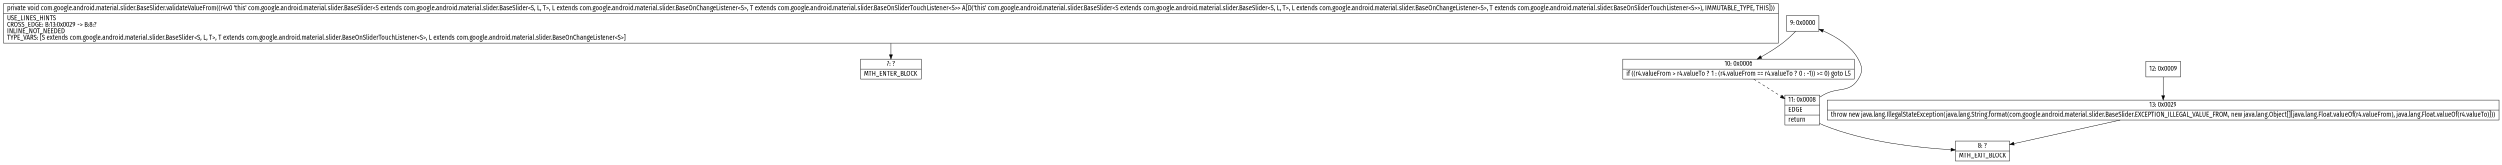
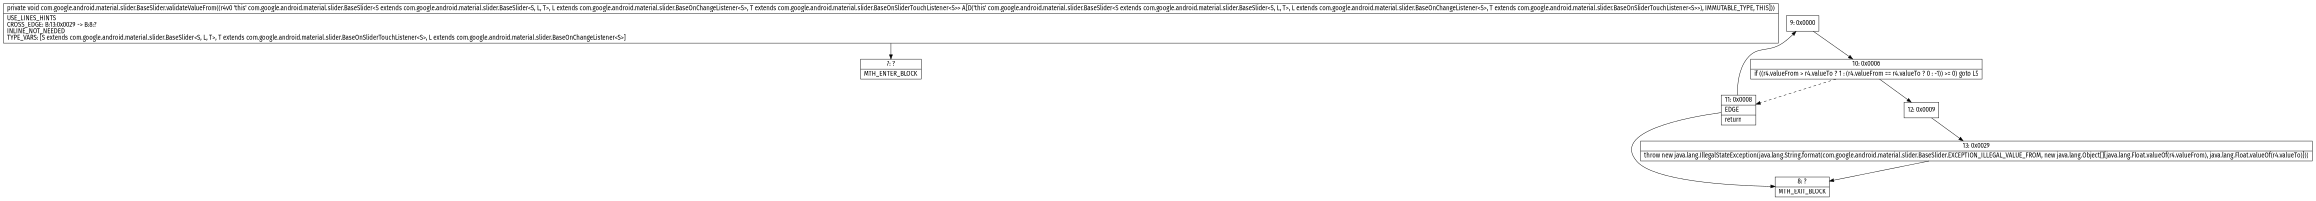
none -> (1894, 89)
